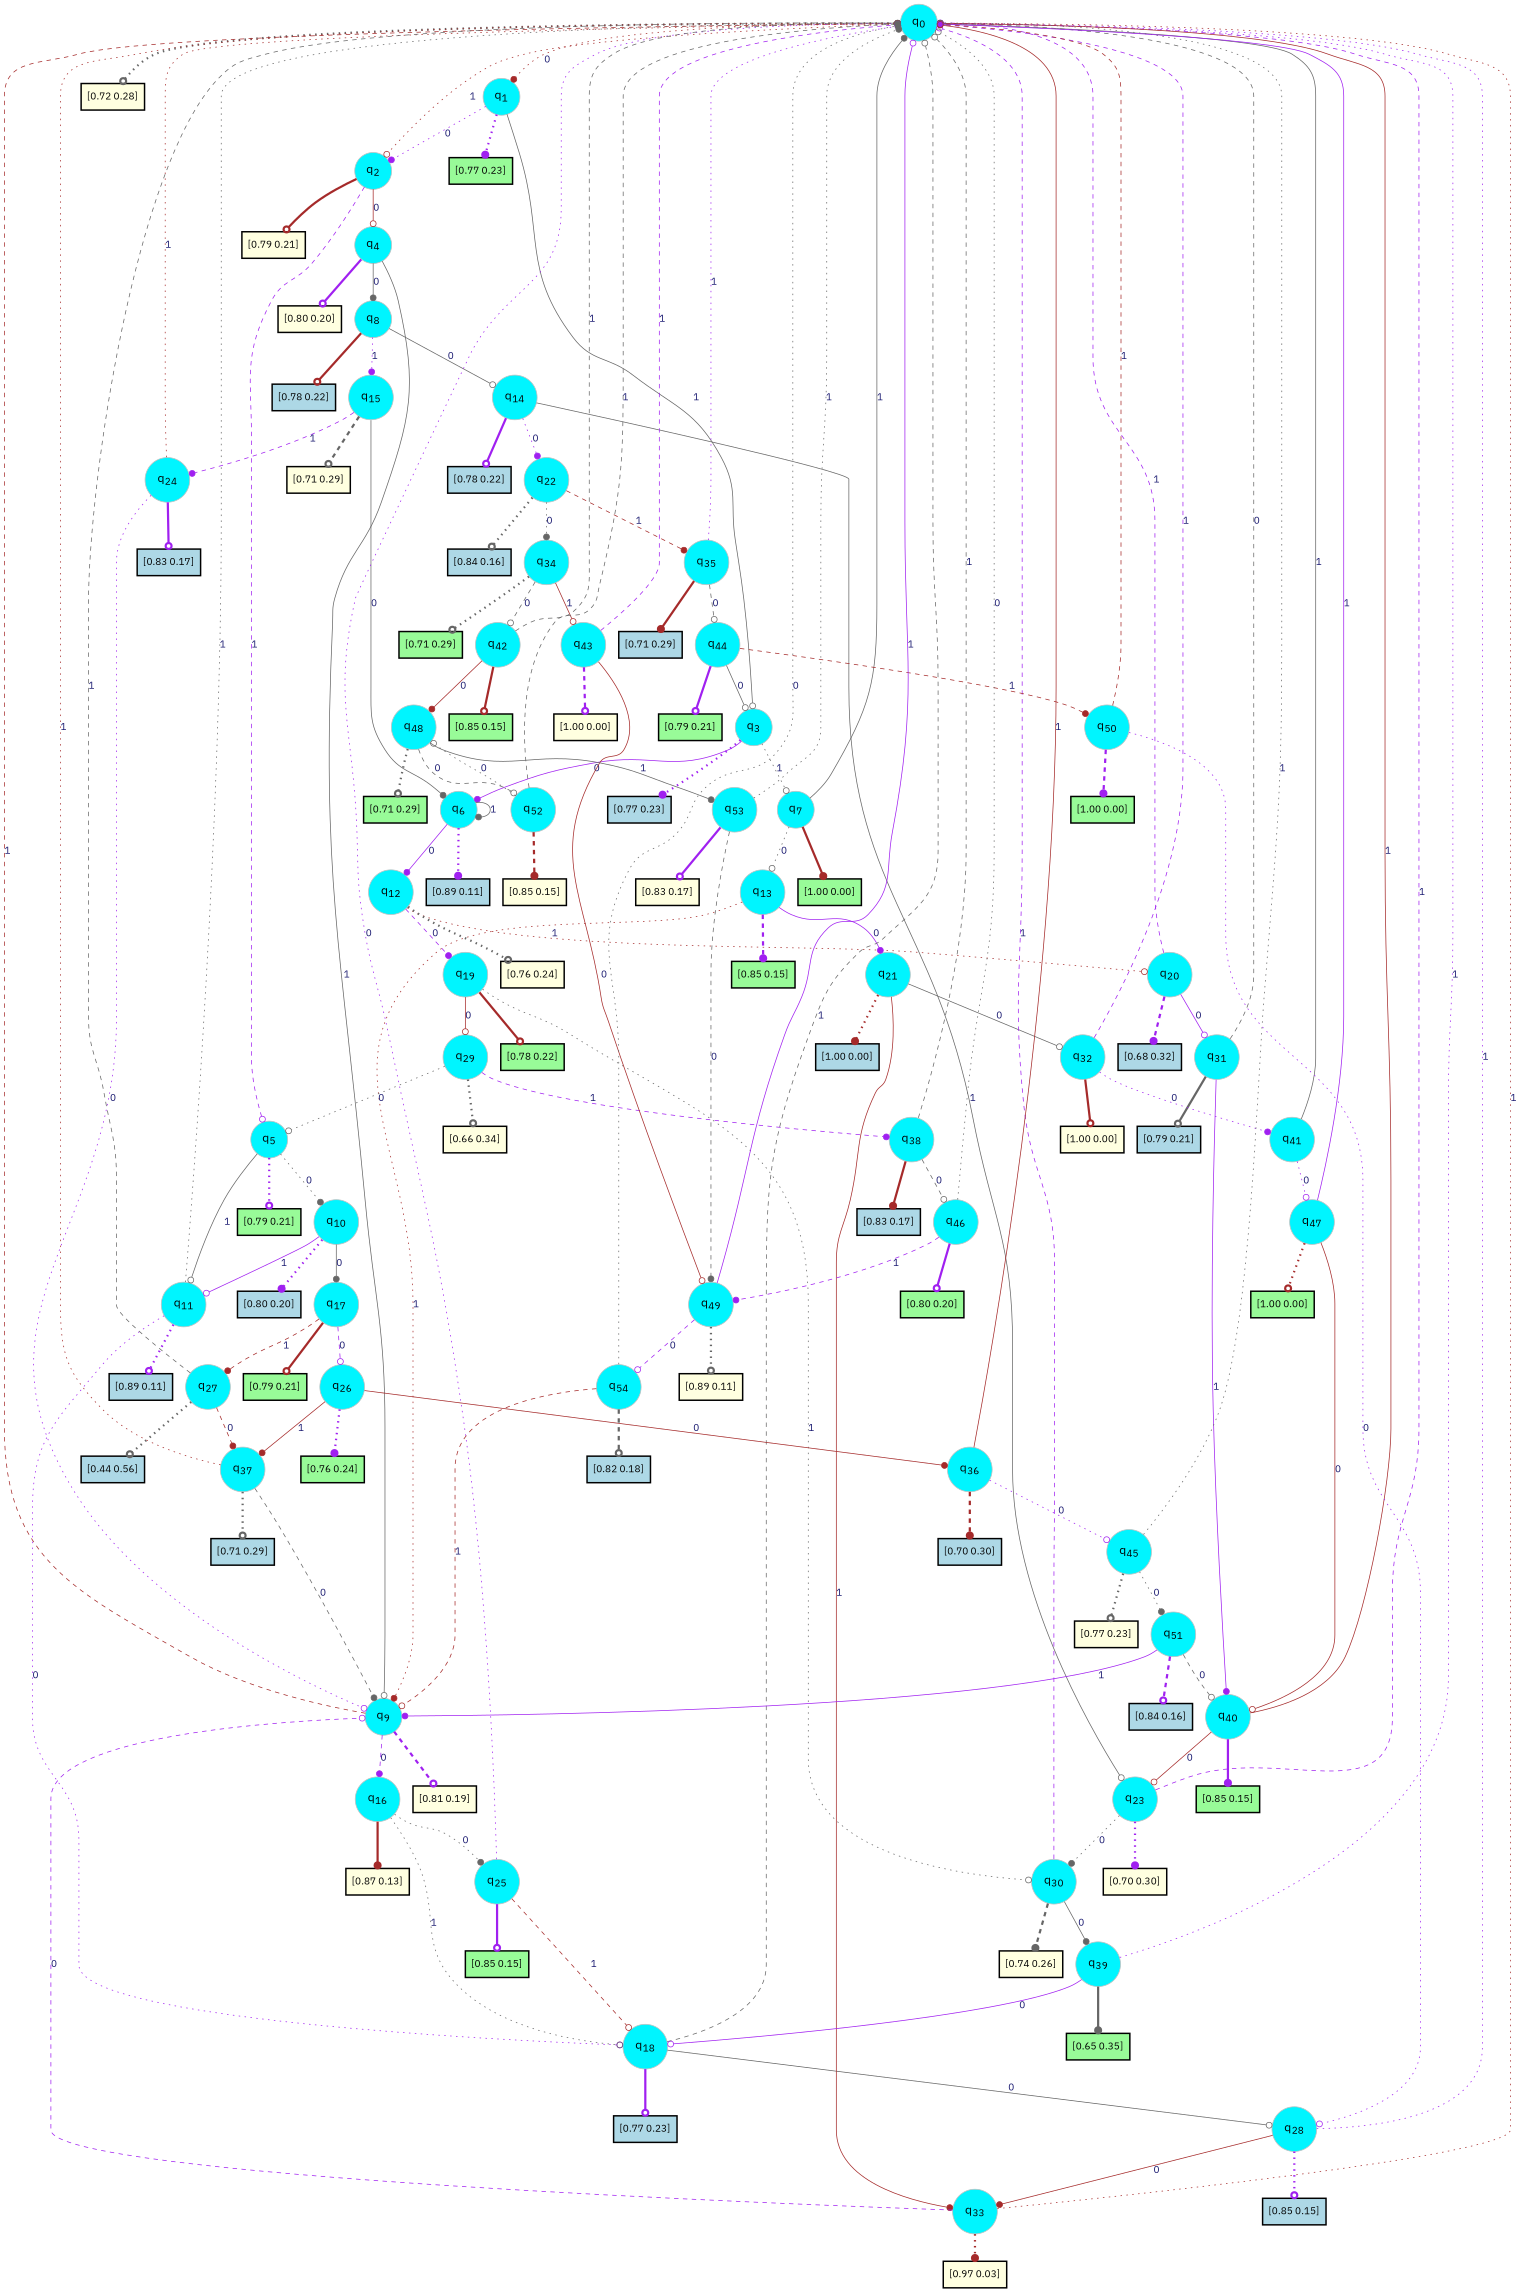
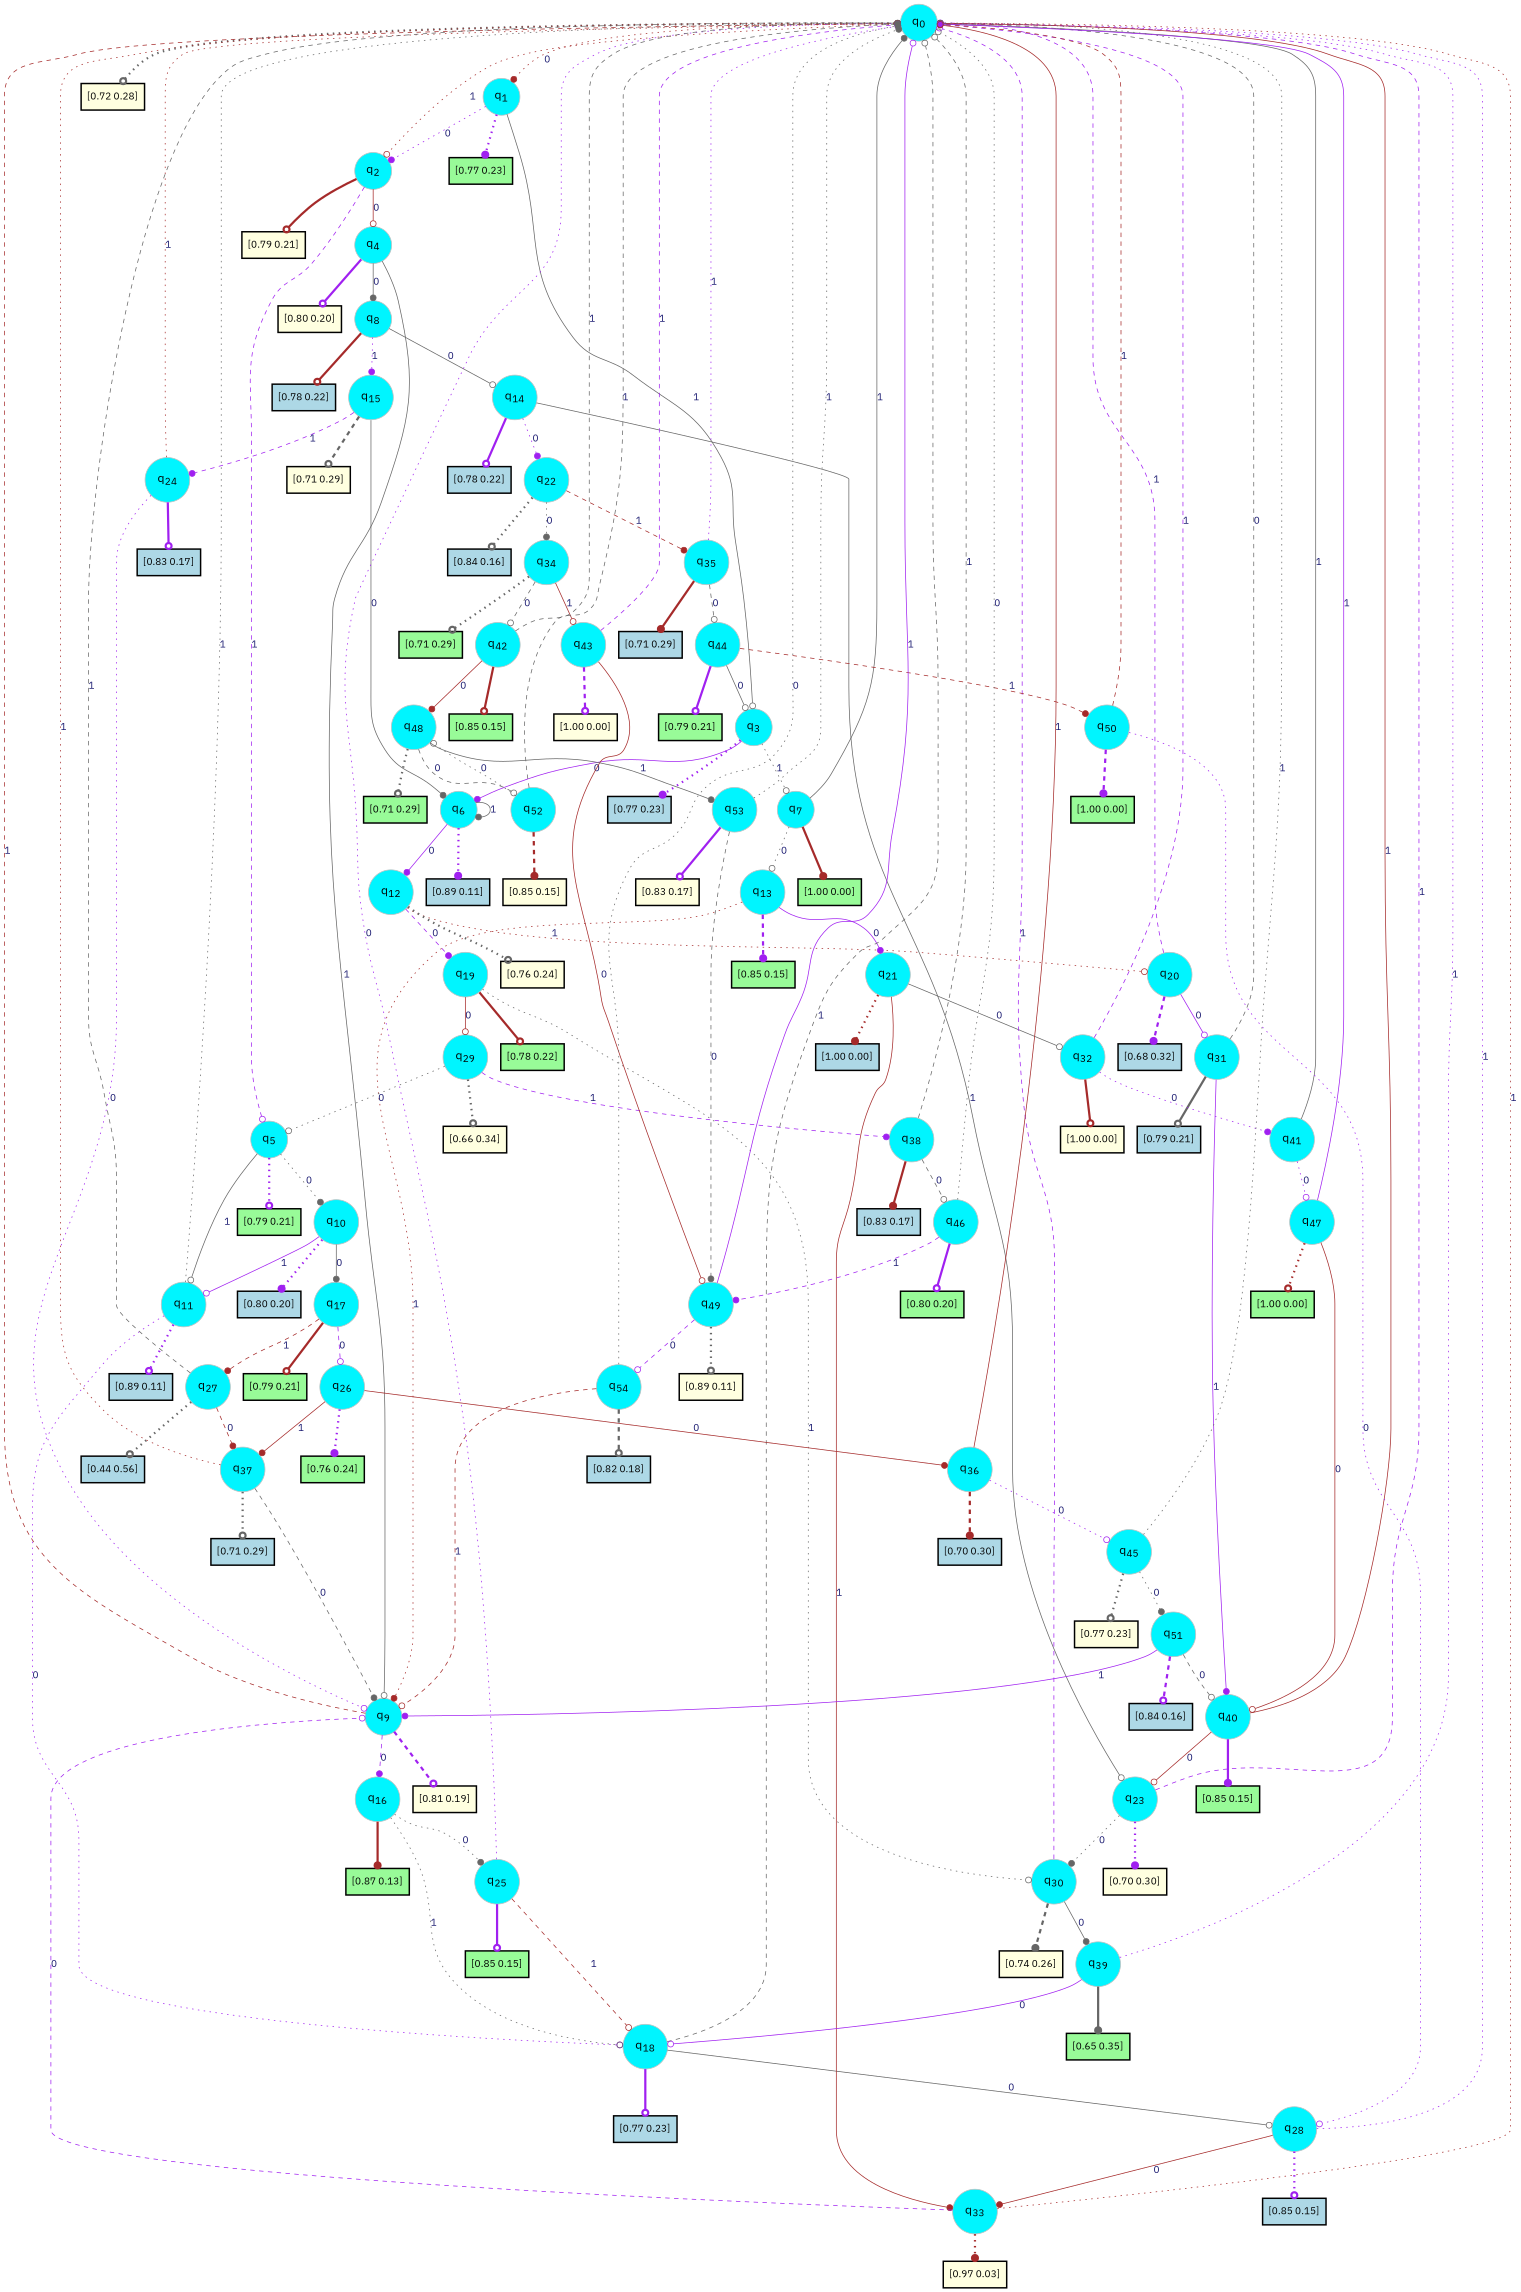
(378, 1882) -> (378, 1882)
